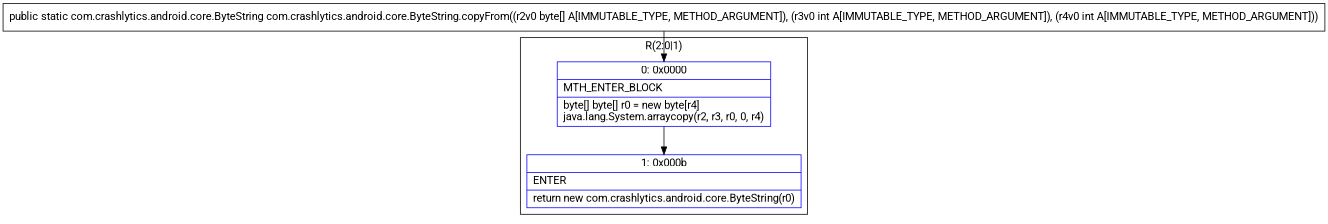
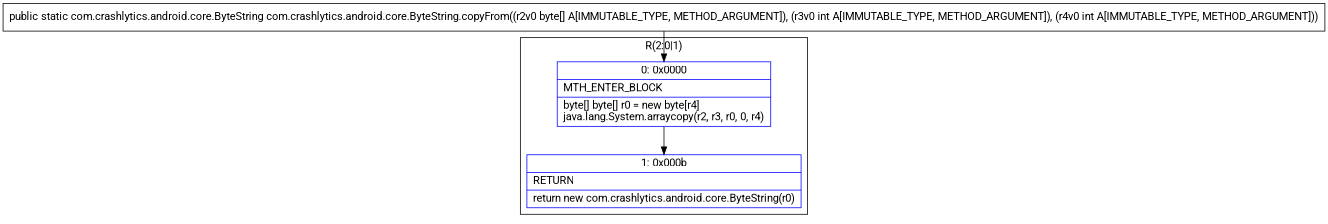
(550, 181) -> (554, 181)
